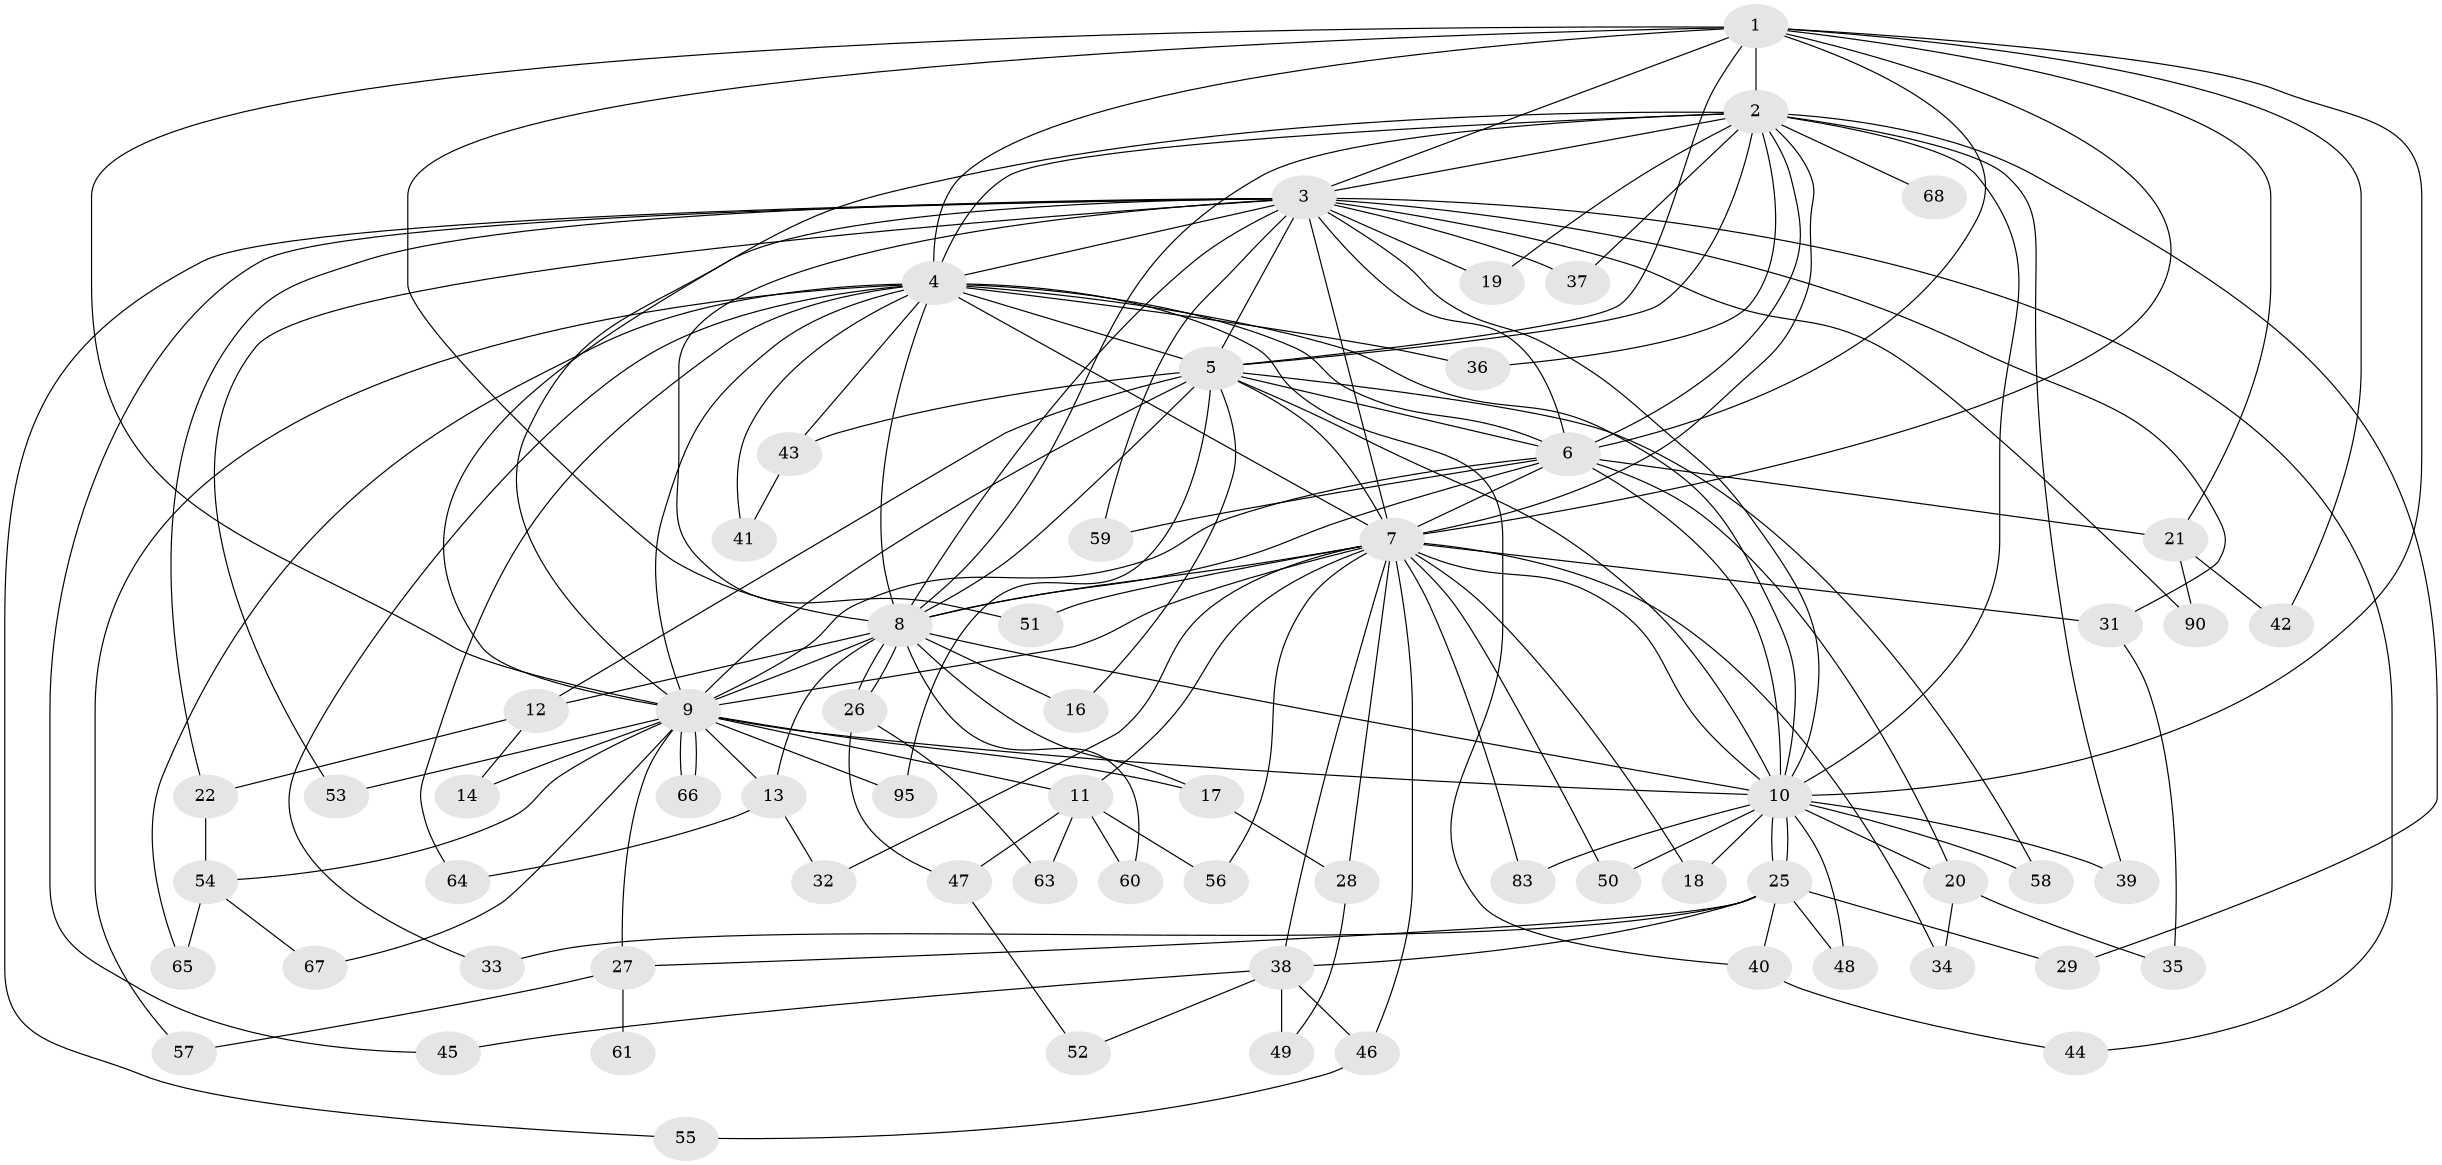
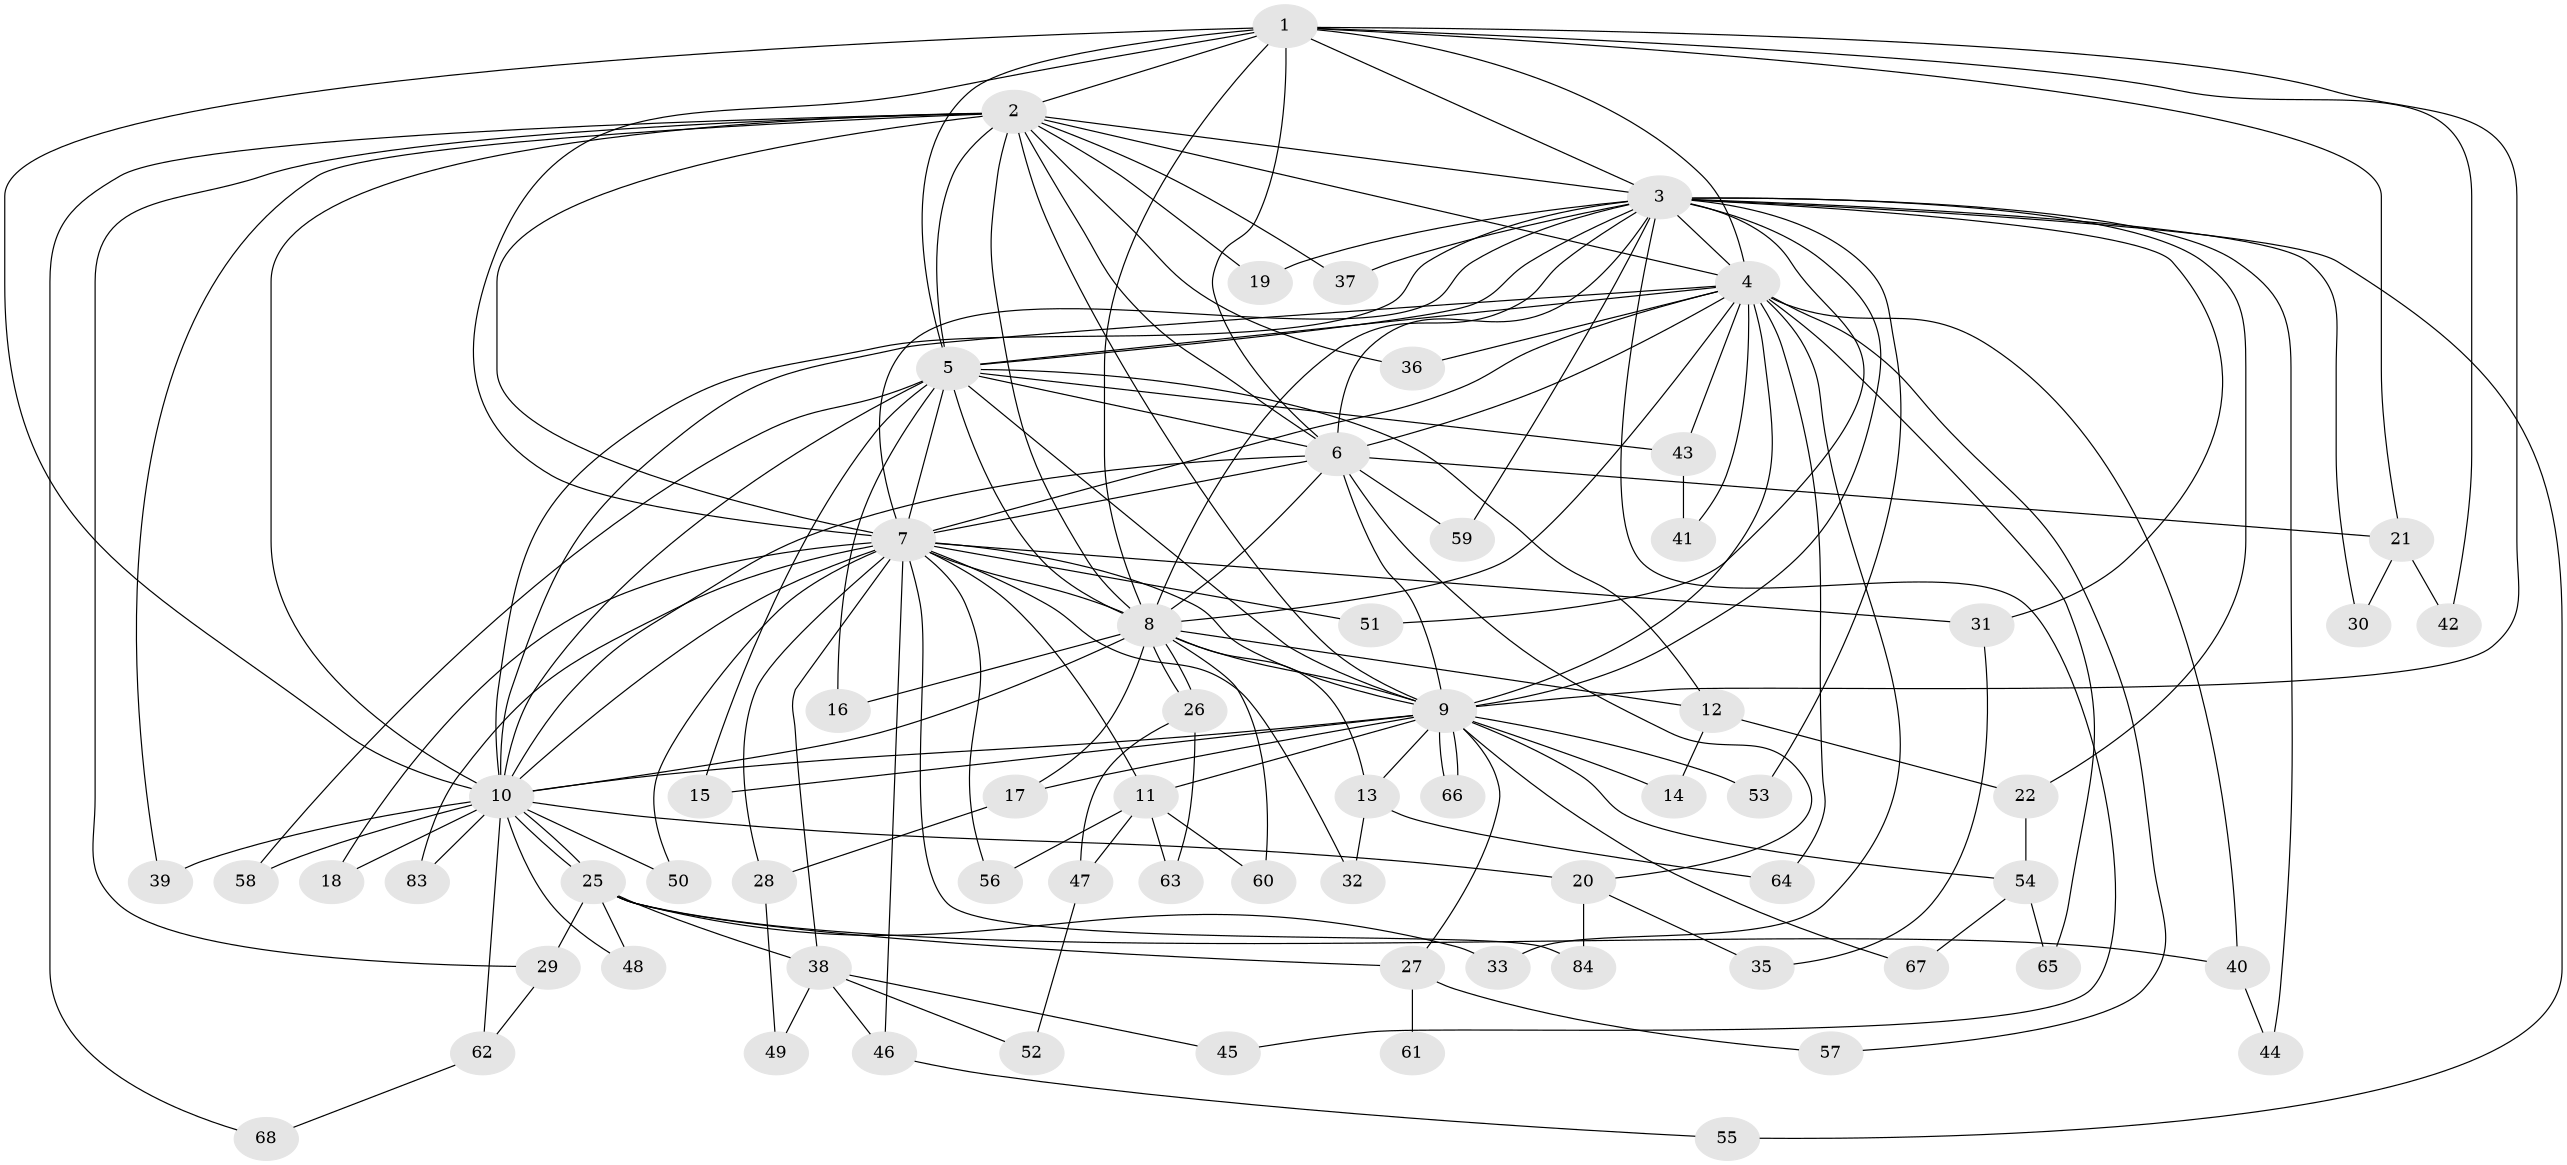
(2196, 625) -> (2359, 625)
(905, 797) -> (700, 797)
(1943, 968) -> (1584, 968)
none -> (483, 1053)
